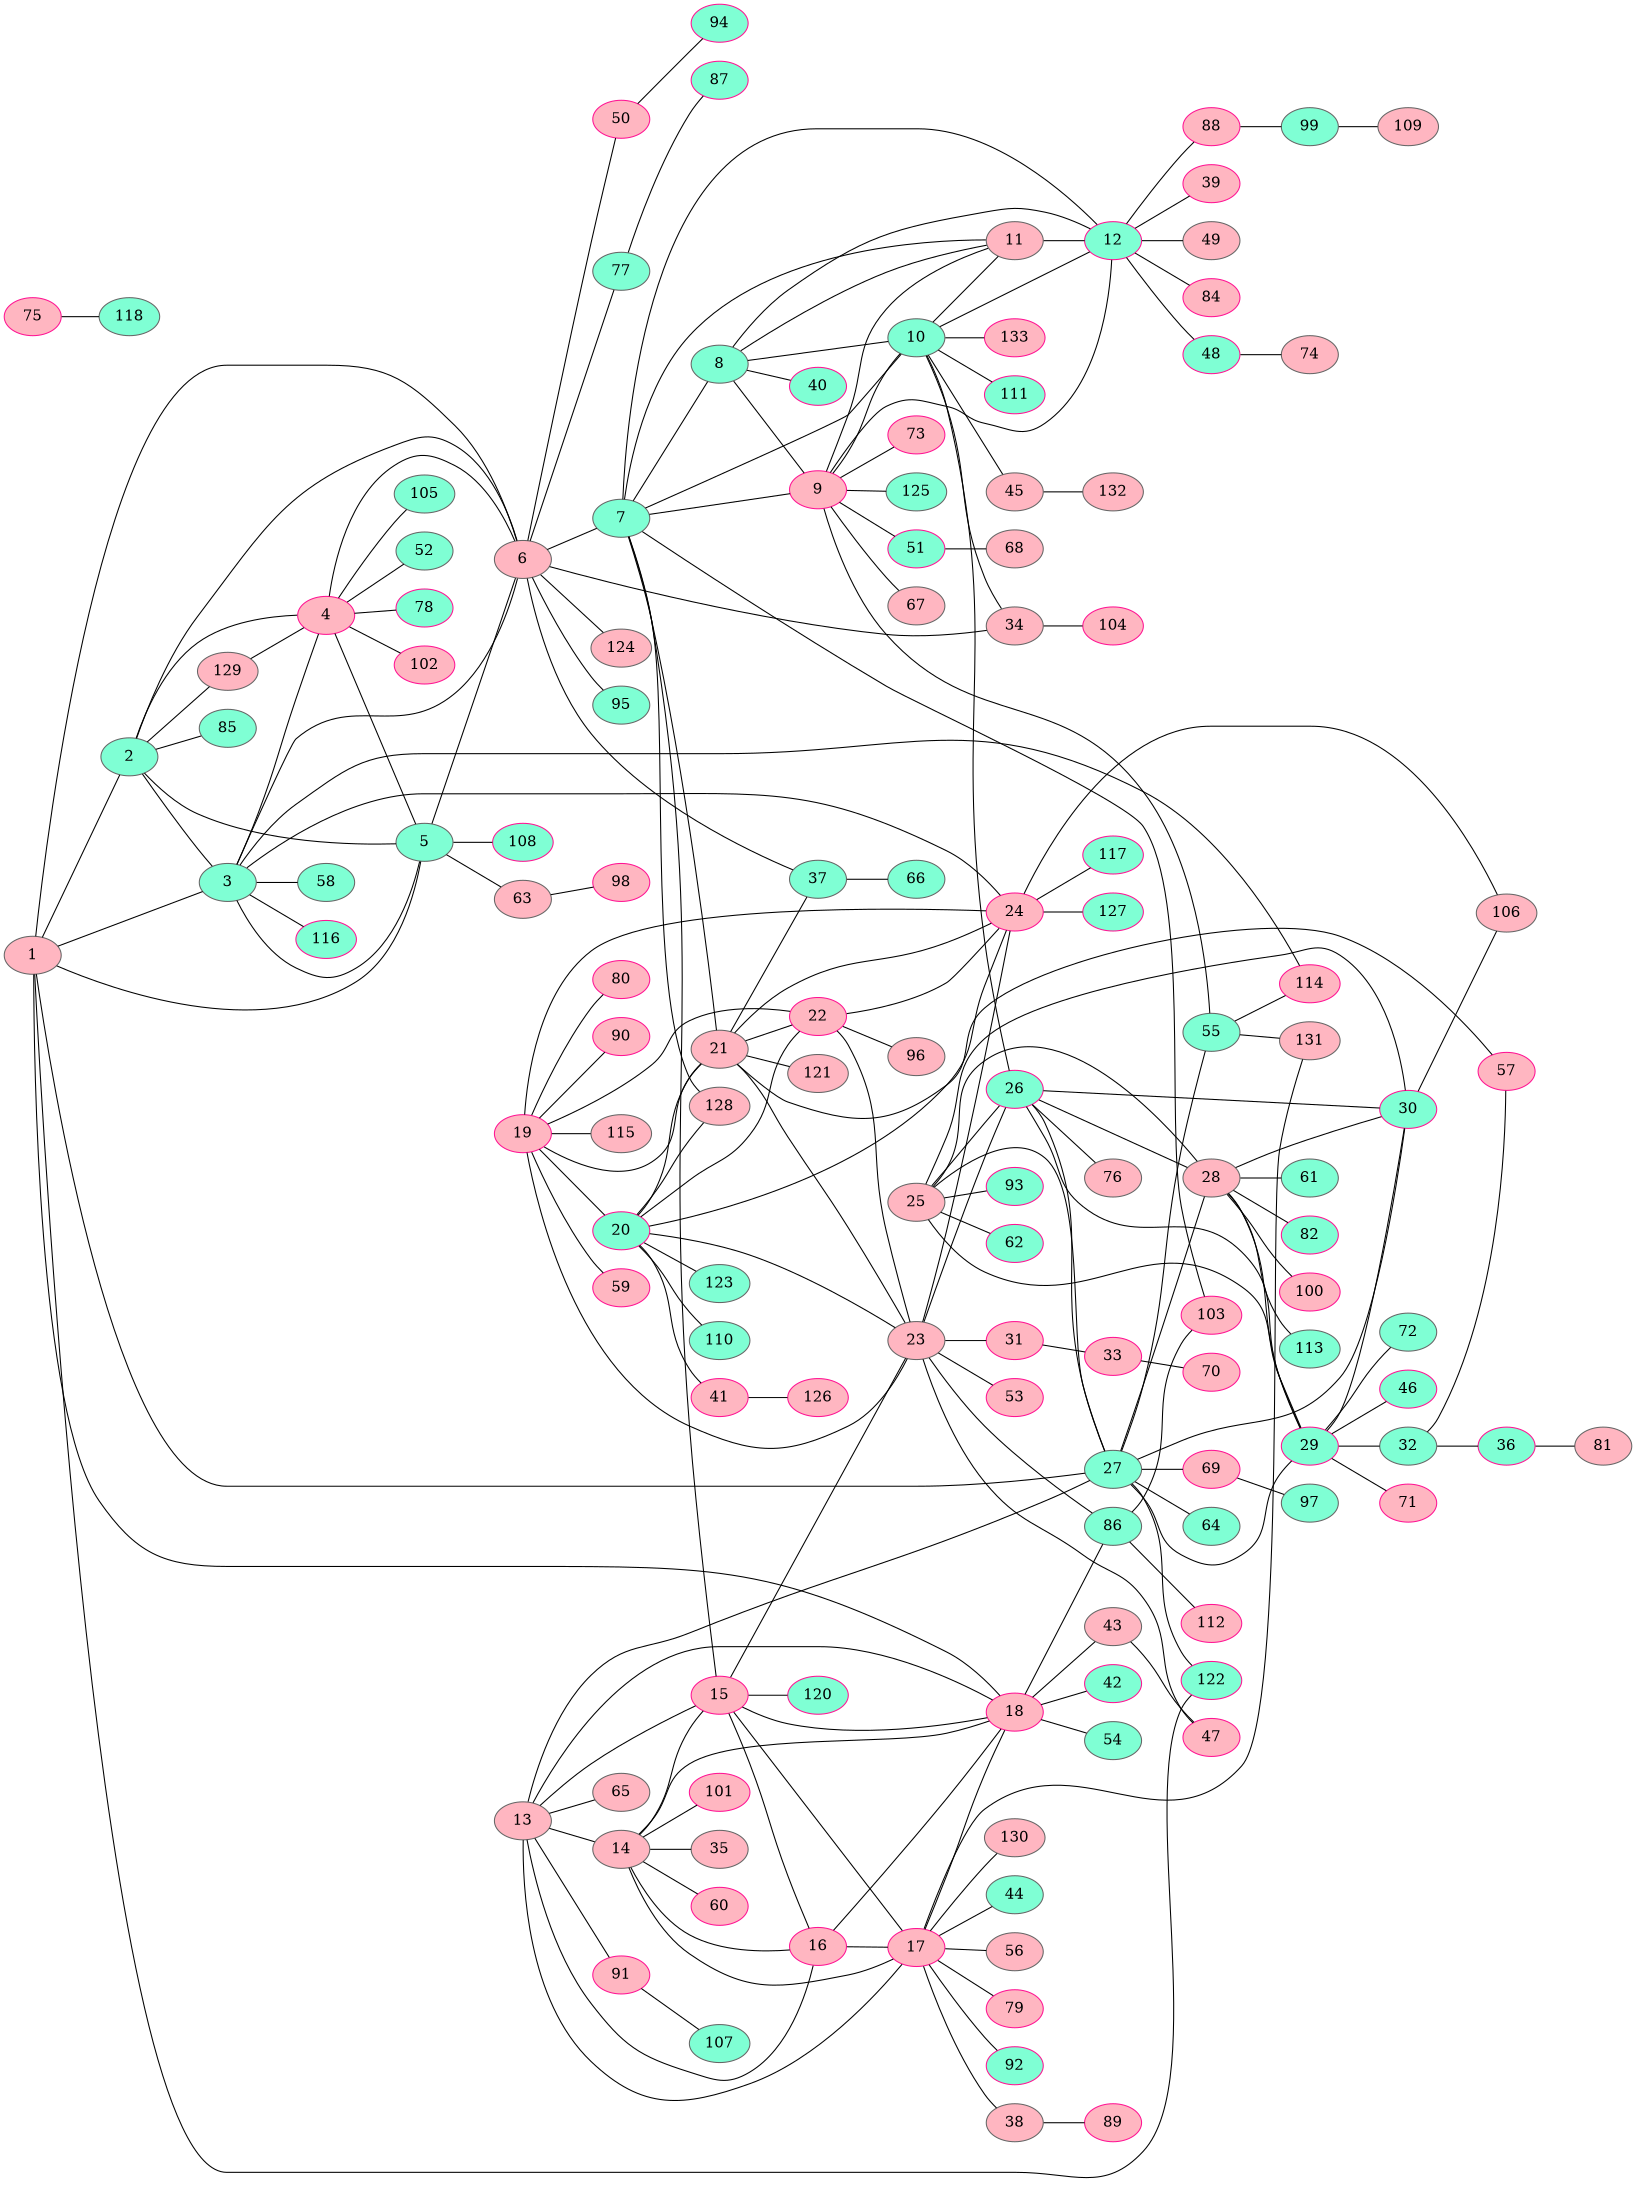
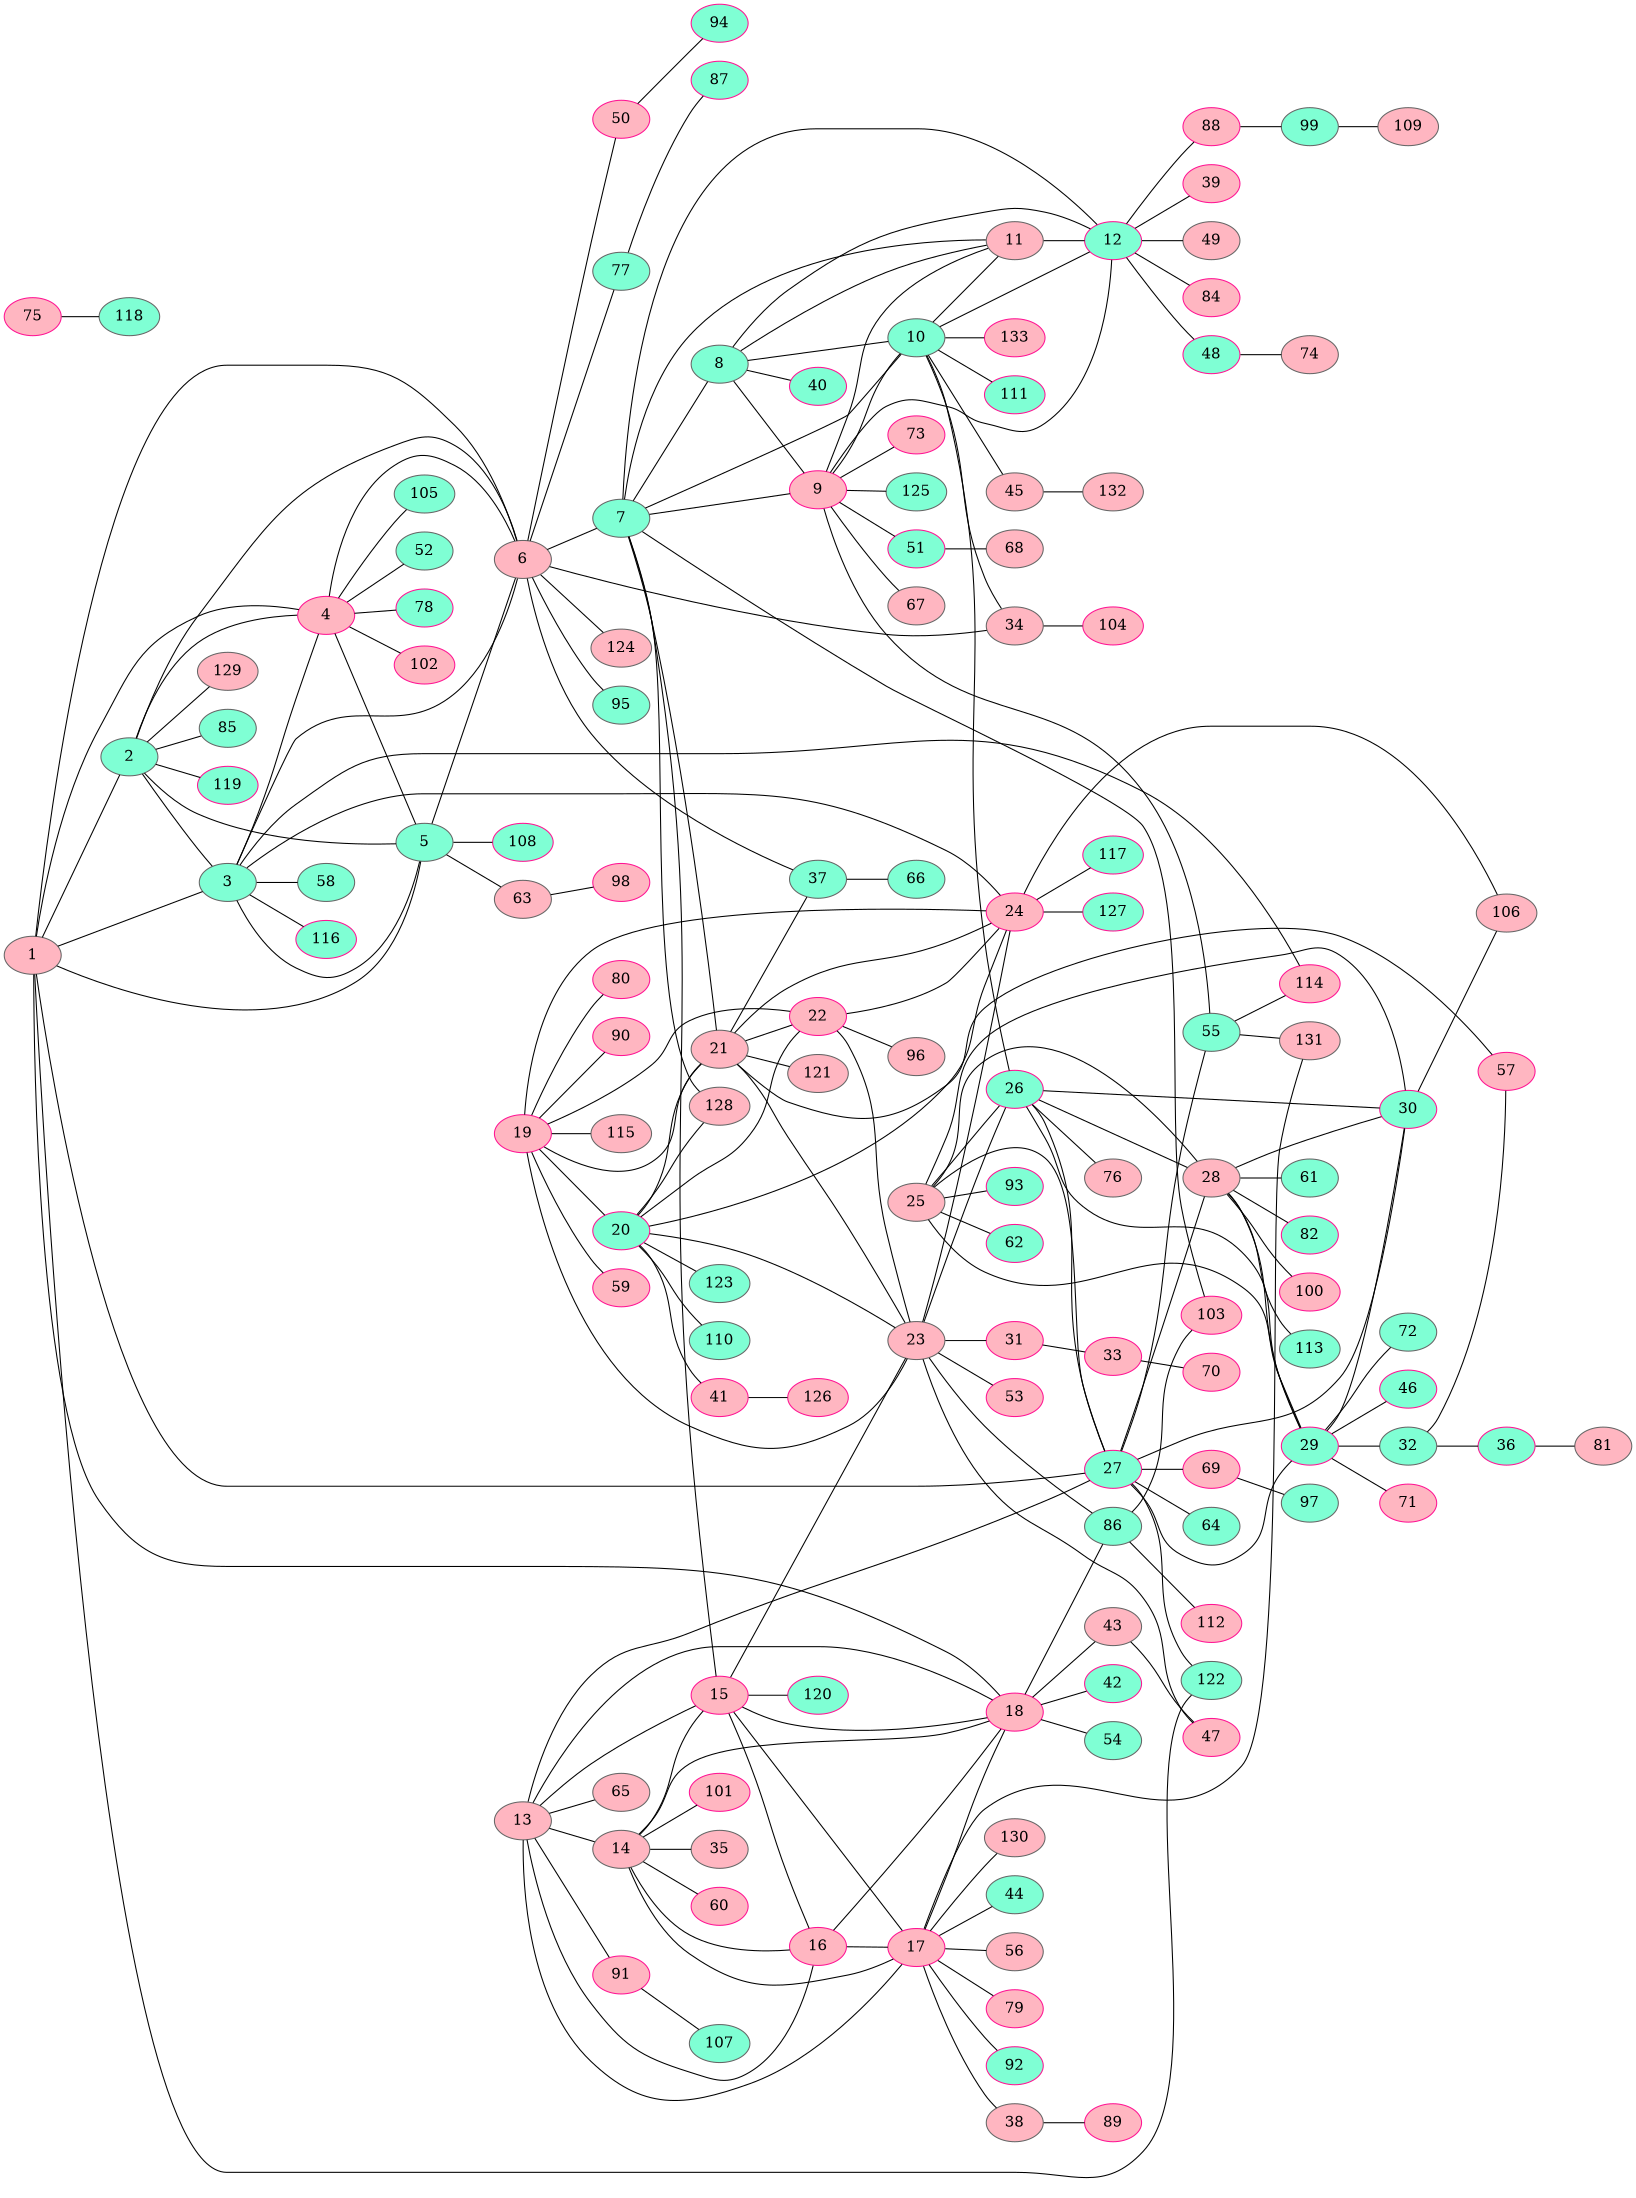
(277, 643) -> (108, 712)
none -> (228, 785)
(1113, 1469) -> (1113, 1469)
(1211, 1680) -> (1211, 1680)
